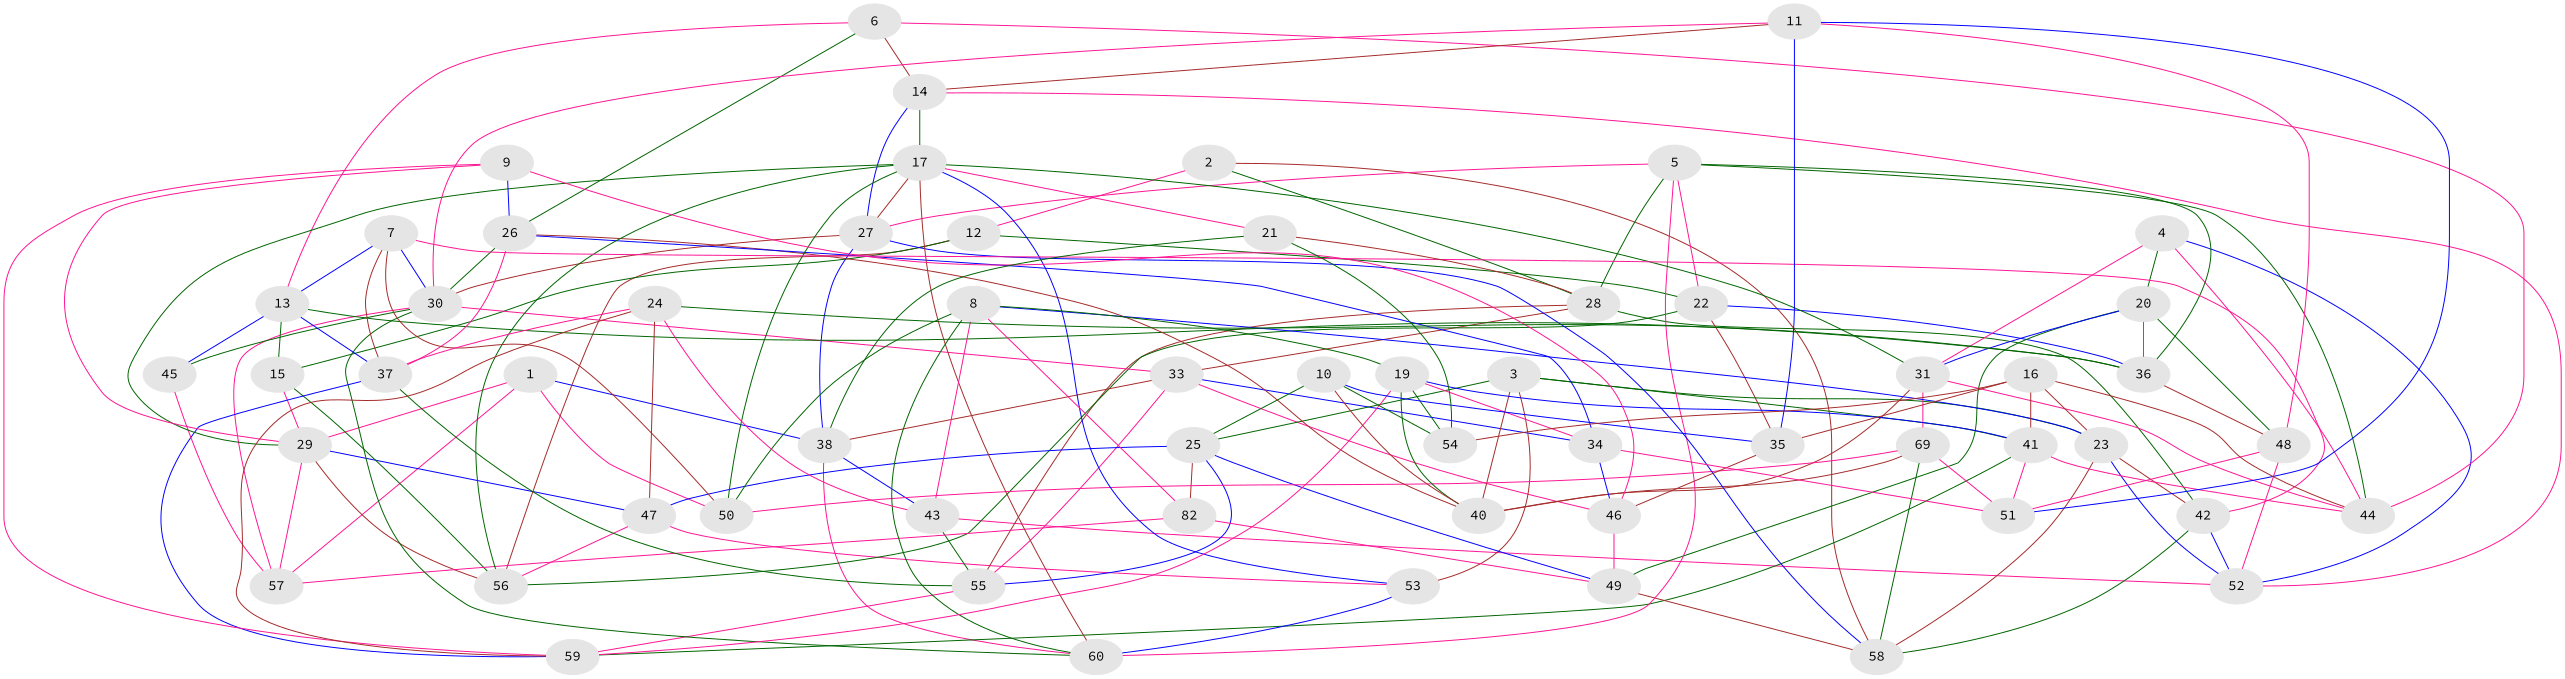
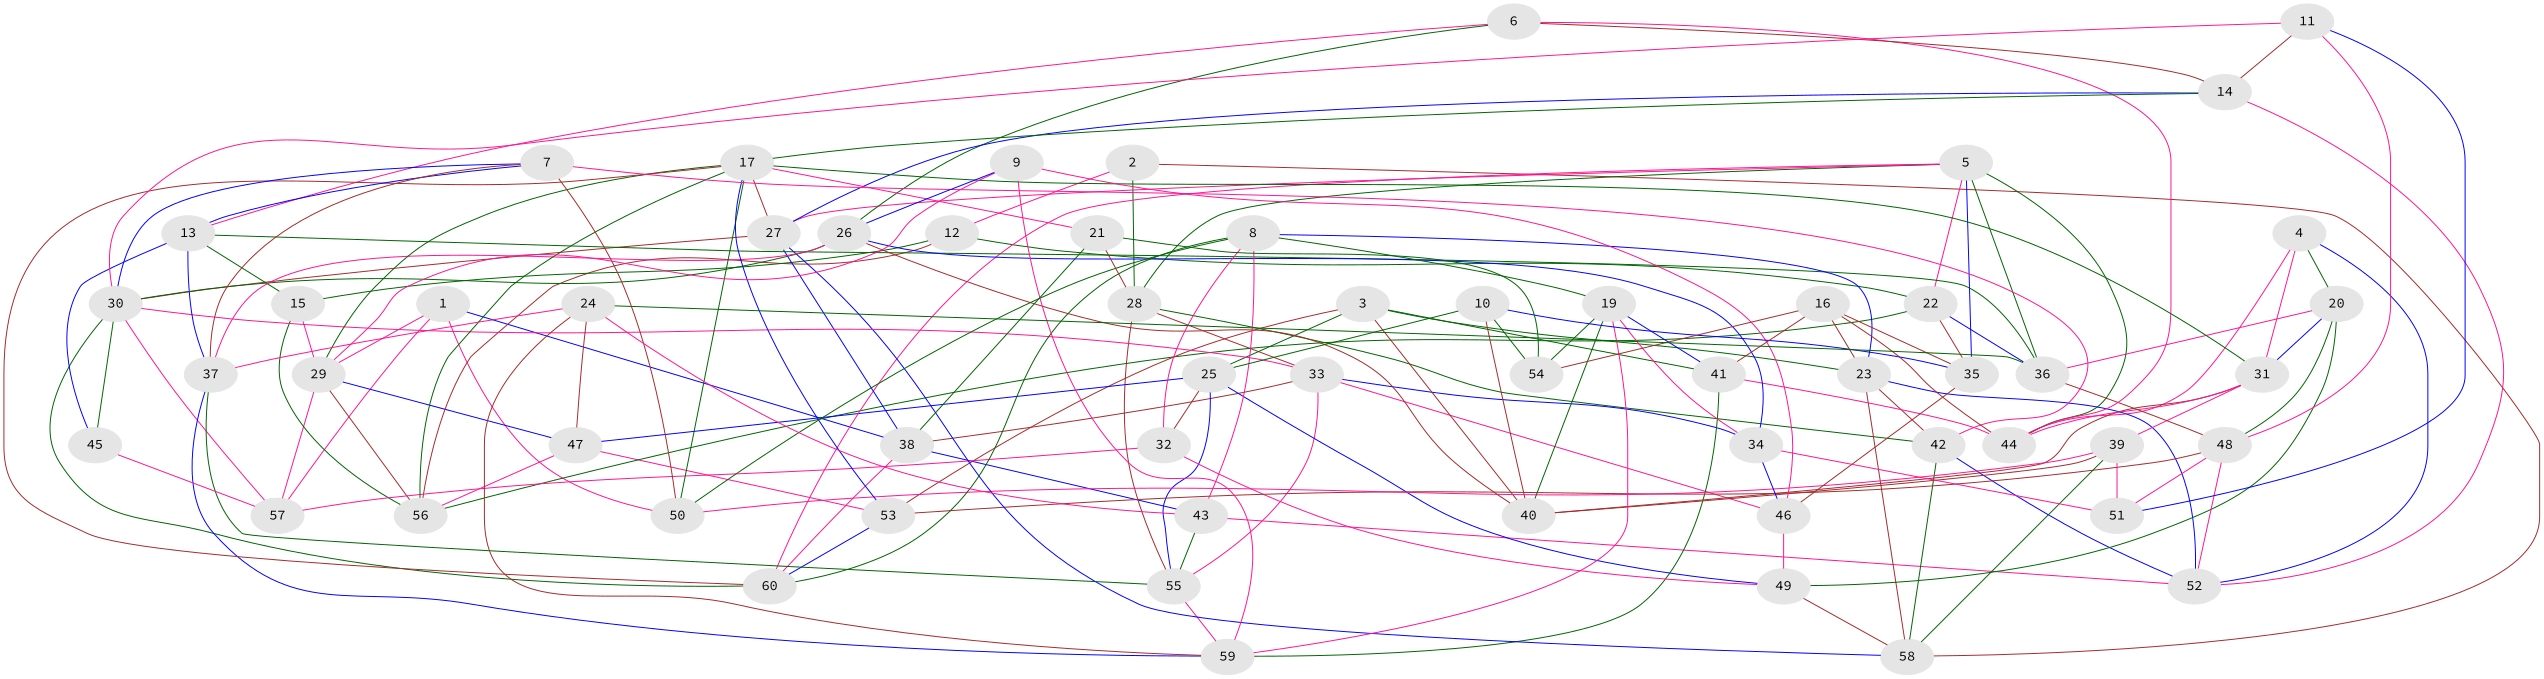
(1794, 234) -> (1969, 269)
(1923, 445) -> (2117, 445)
(2019, 481) -> none
none -> (1559, 493)
(1189, 516) -> (1164, 445)
